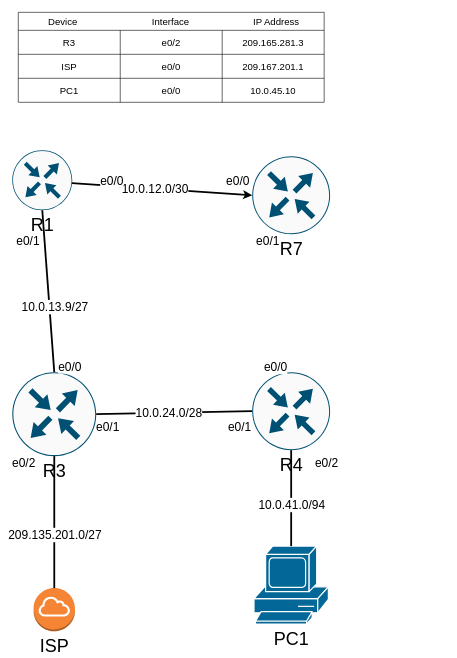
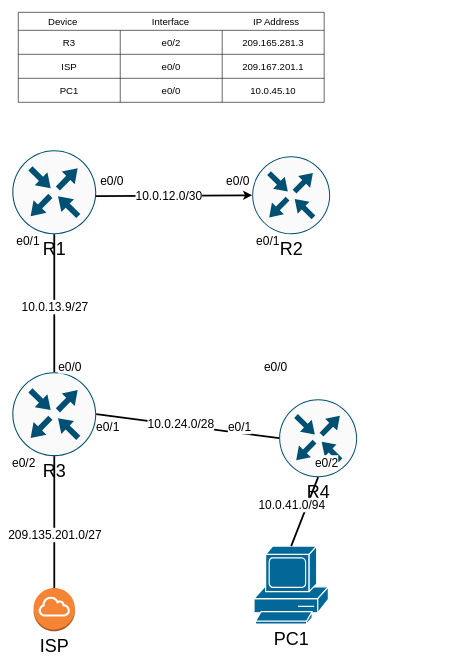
(42, 180) -> (54, 192)
(292, 243) -> (292, 243)
(291, 411) -> (318, 438)
